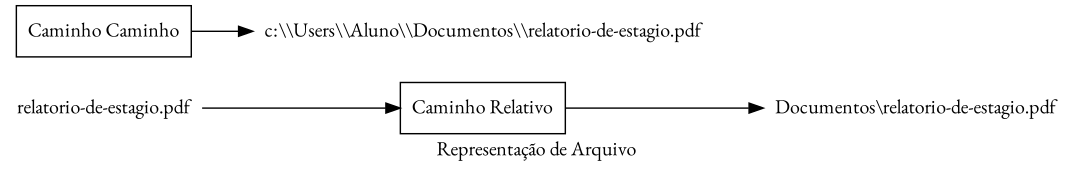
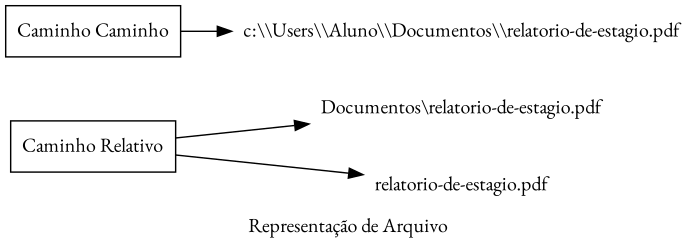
(294, 108) -> (262, 164)
